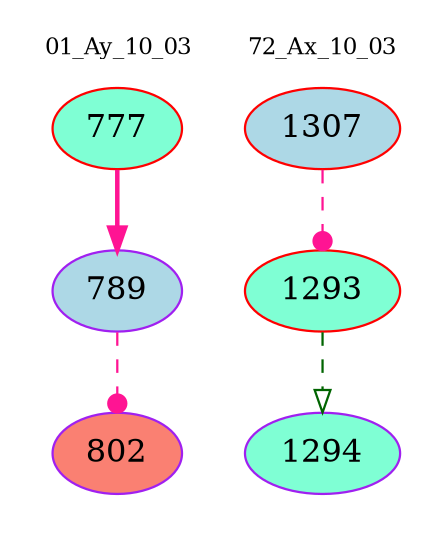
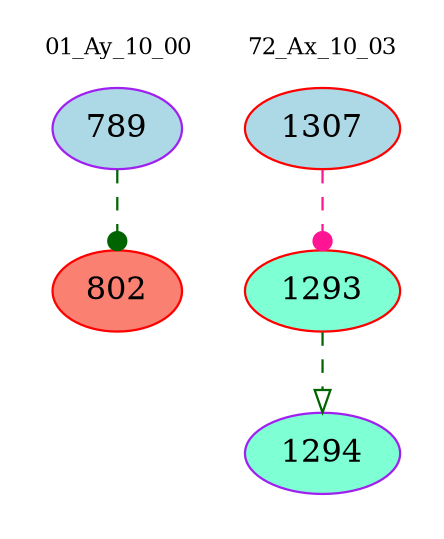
(118, 48) -> (118, 48)
(117, 129) -> none
(117, 363) -> (117, 201)
(117, 453) -> (117, 291)
